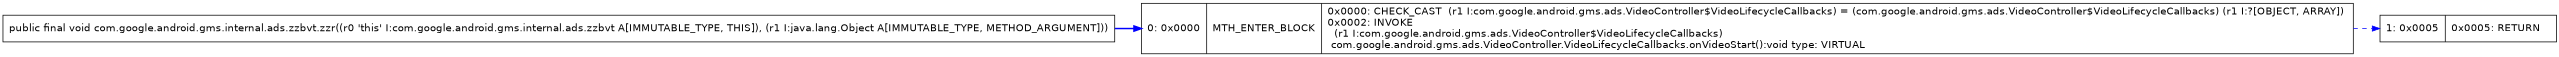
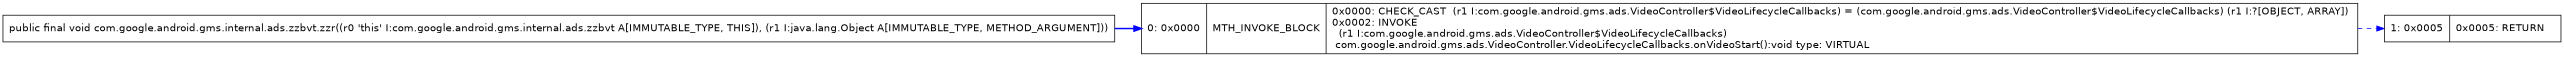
(1264, 28) -> (1266, 28)
